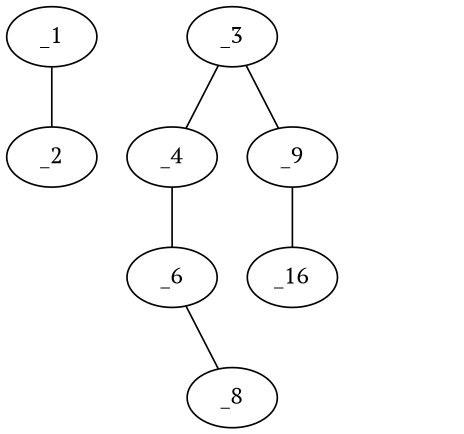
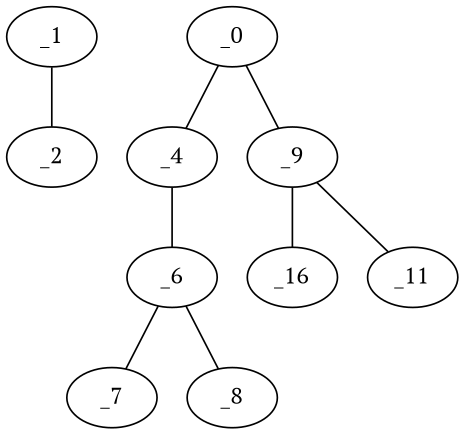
(232, 37) -> (232, 37)
none -> (413, 277)
none -> (112, 398)
